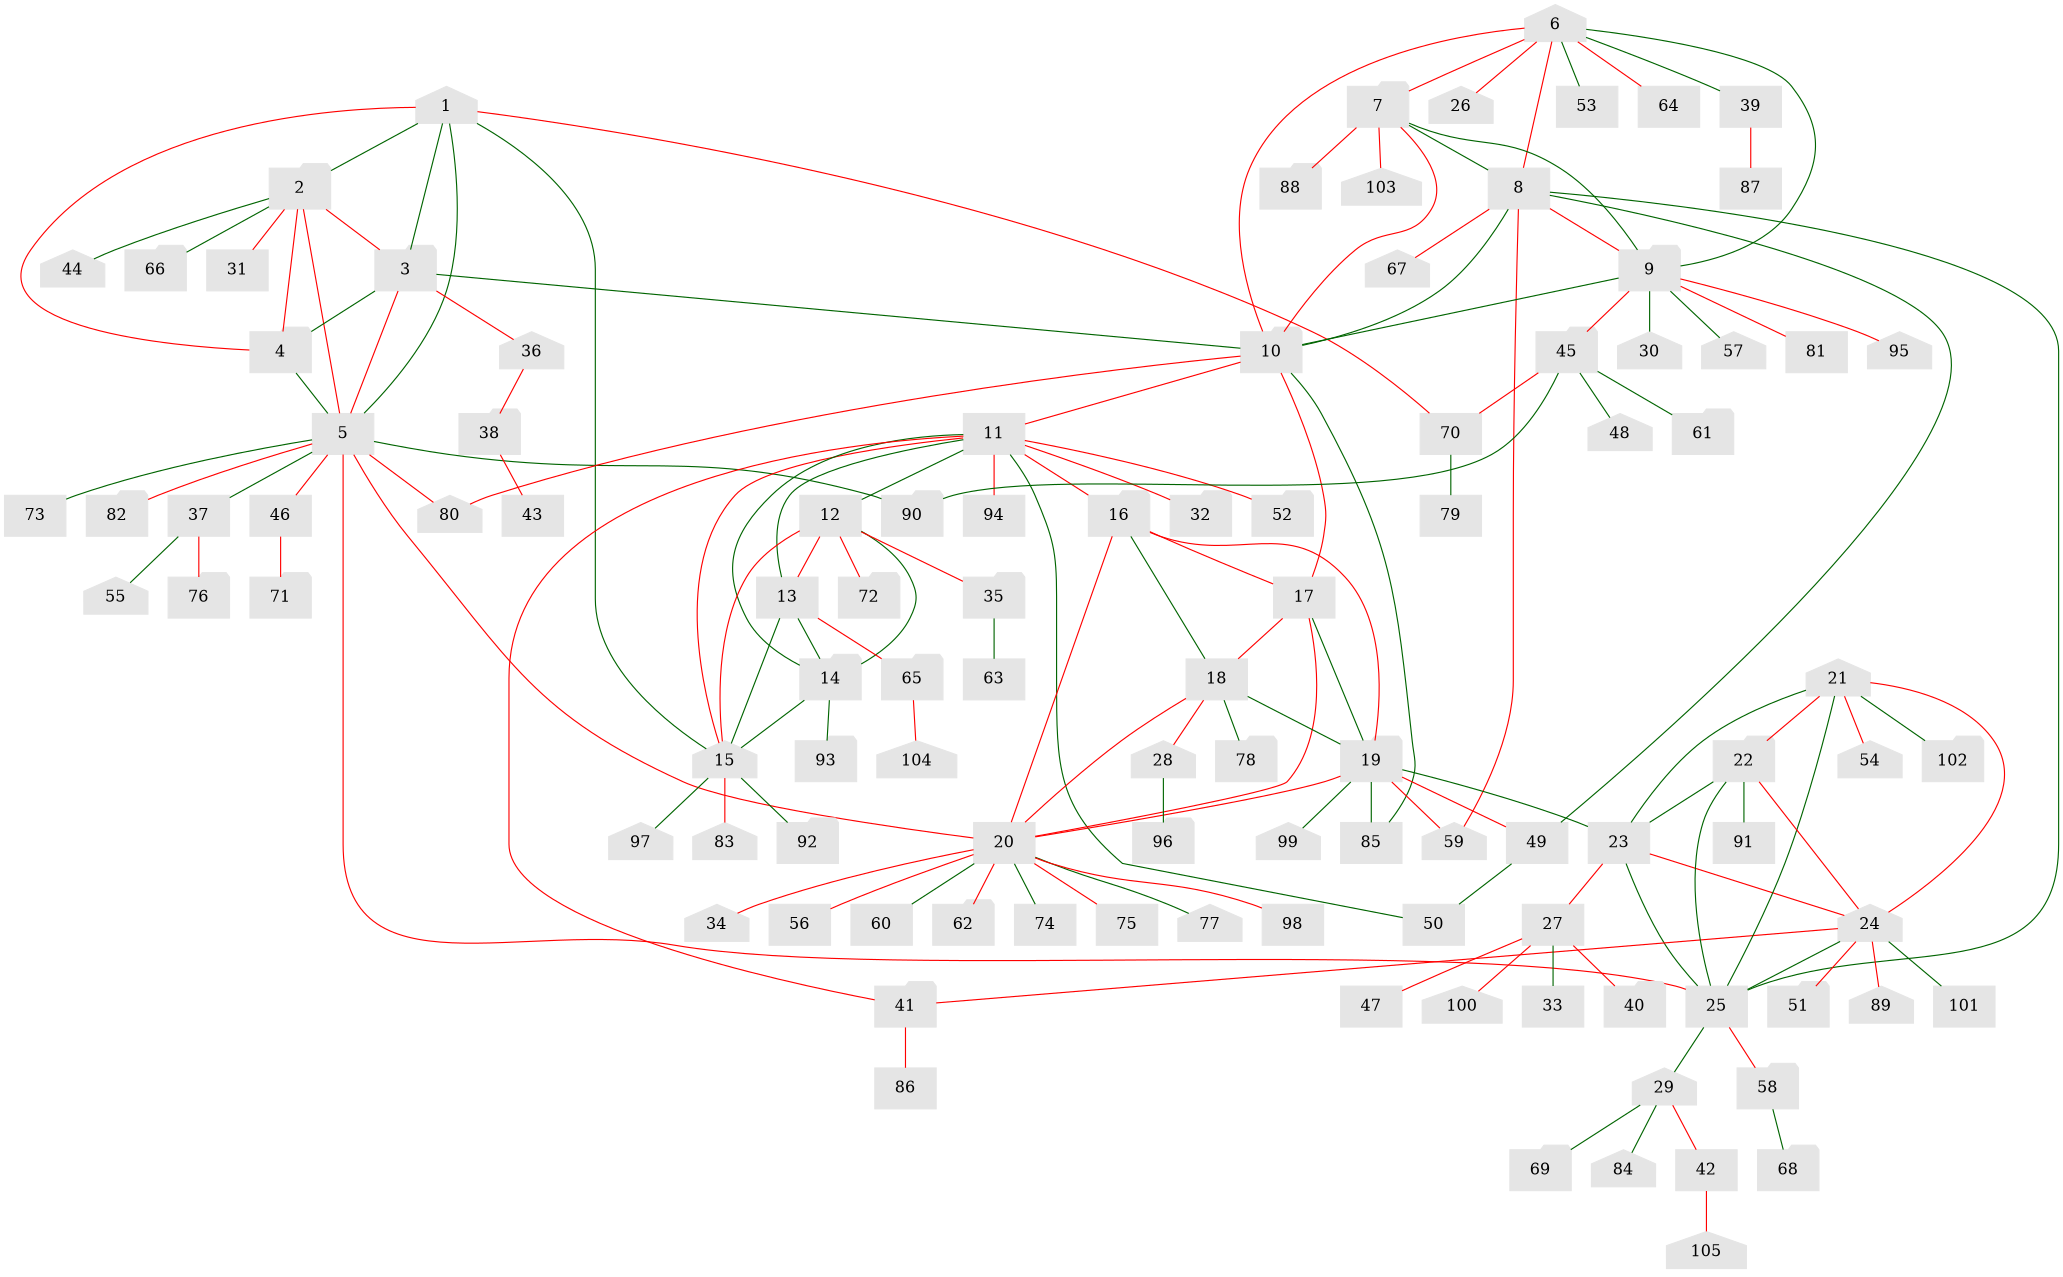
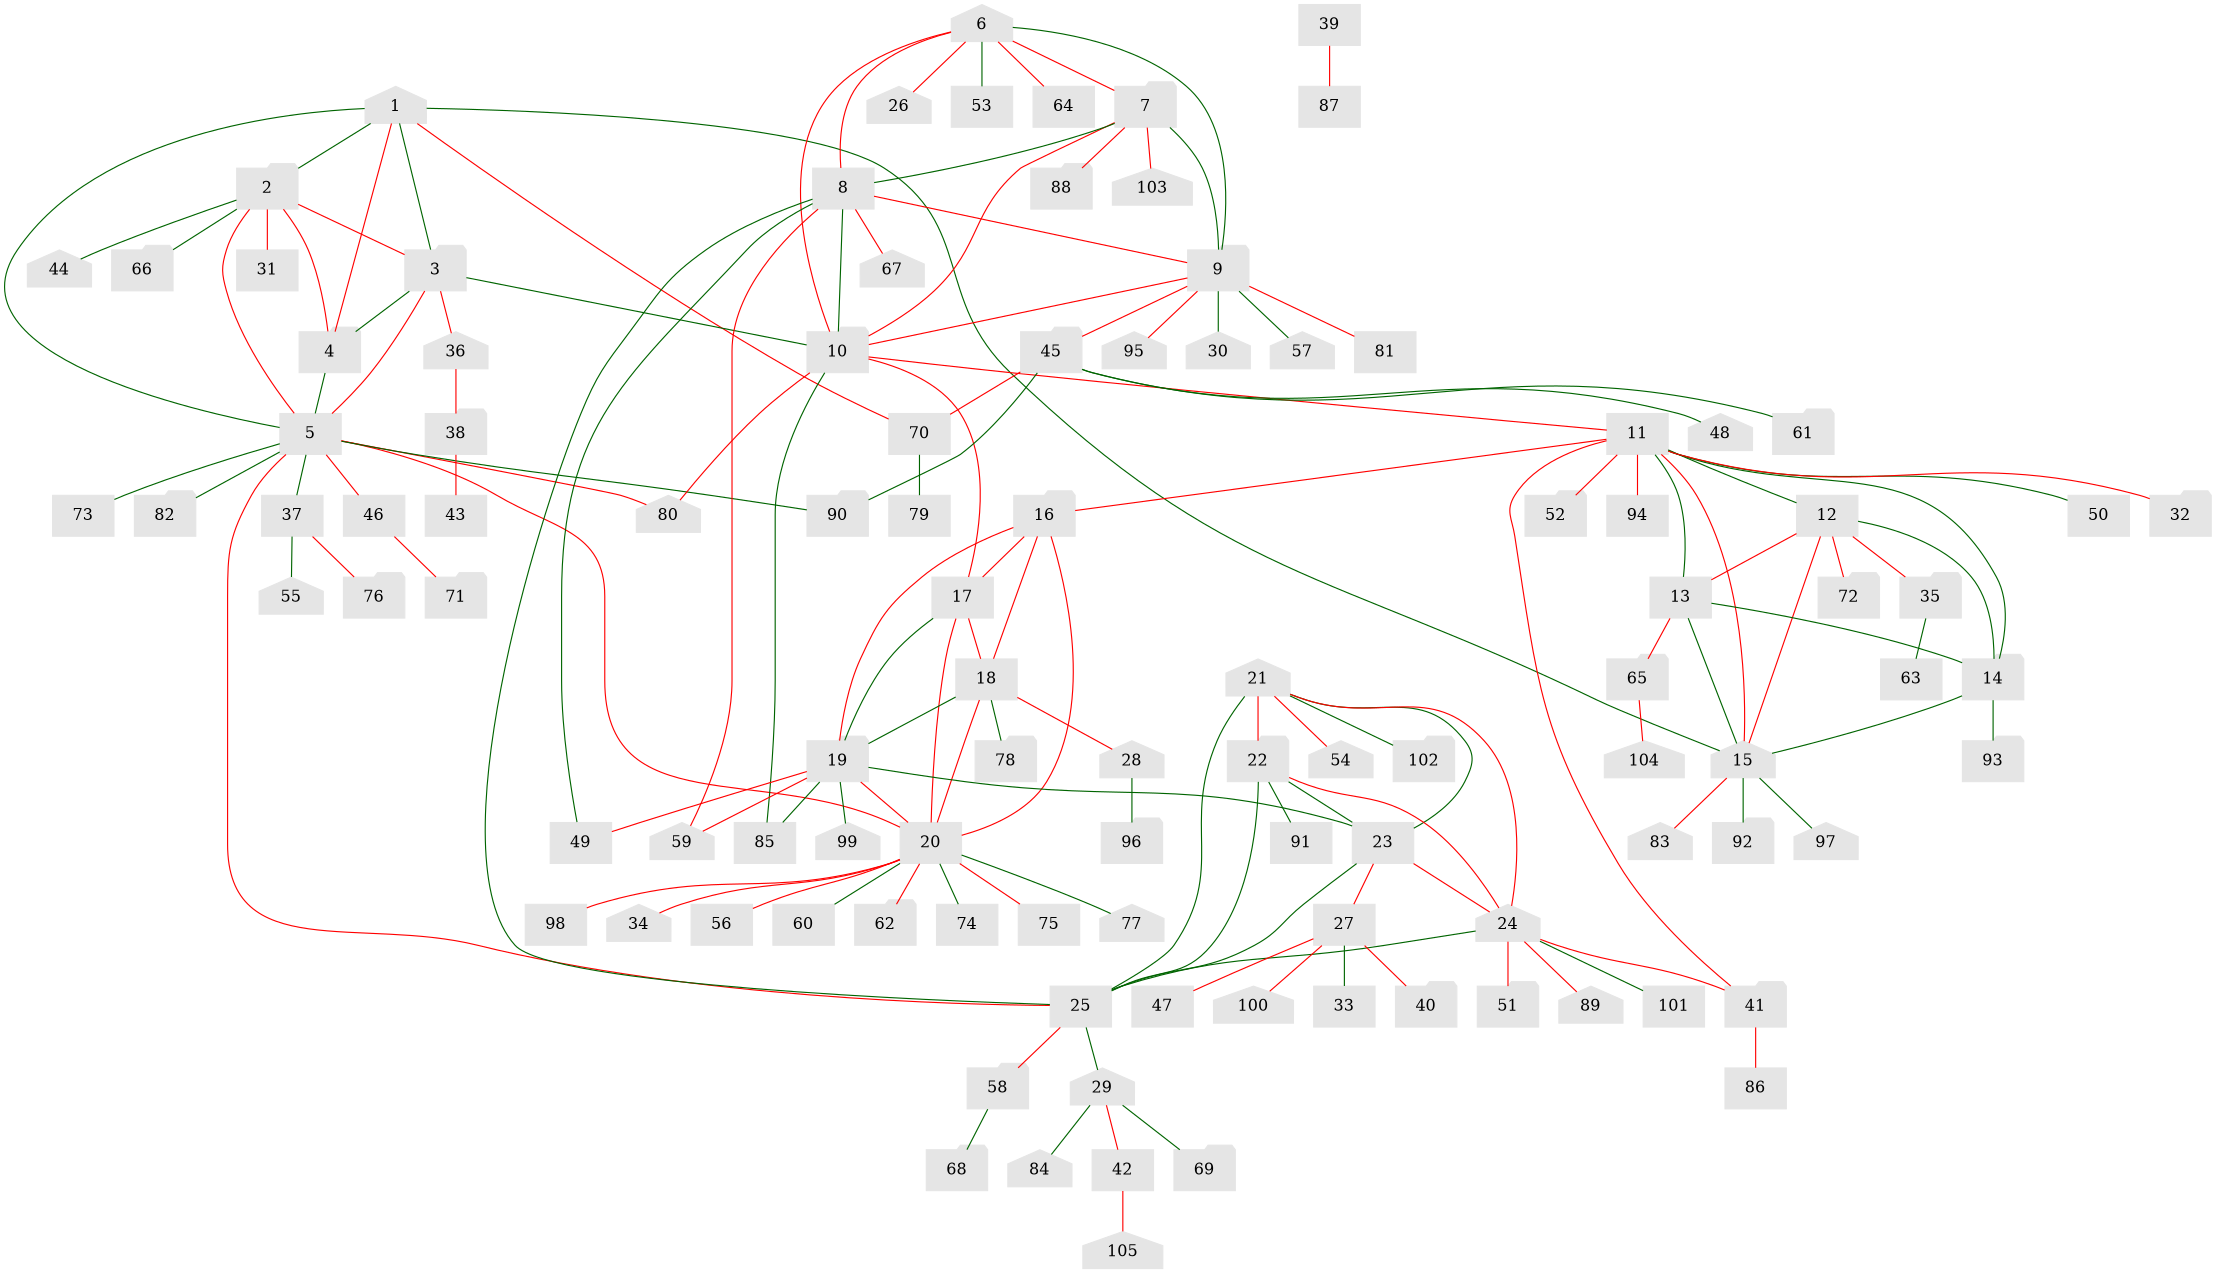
(1653, 63) -> none
(1460, 311) -> (1028, 311)
(229, 470) -> (238, 475)
(1168, 598) -> (1015, 598)
(1485, 884) -> none
